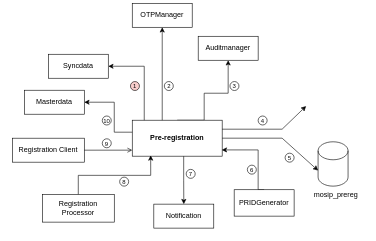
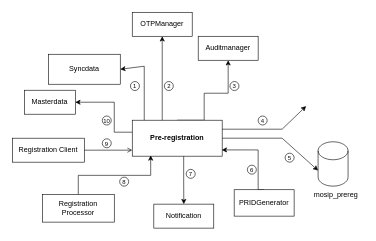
(162, 15) -> (162, 24)
(78, 66) -> (84, 69)
(135, 86) -> (135, 86)
(54, 102) -> (50, 102)
